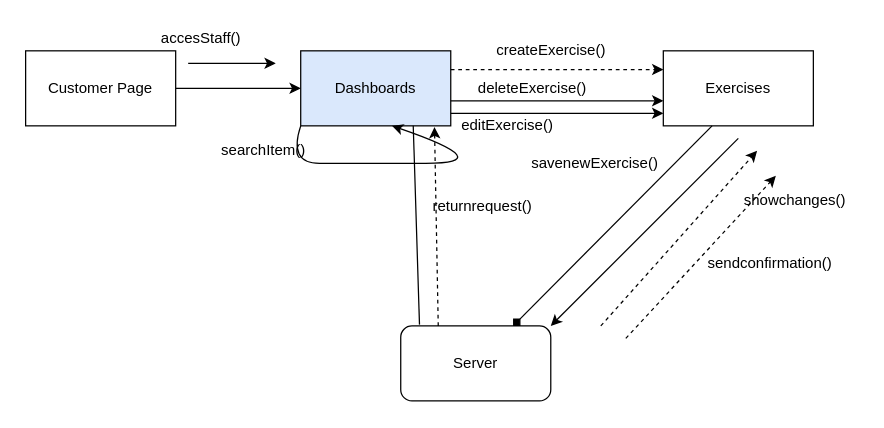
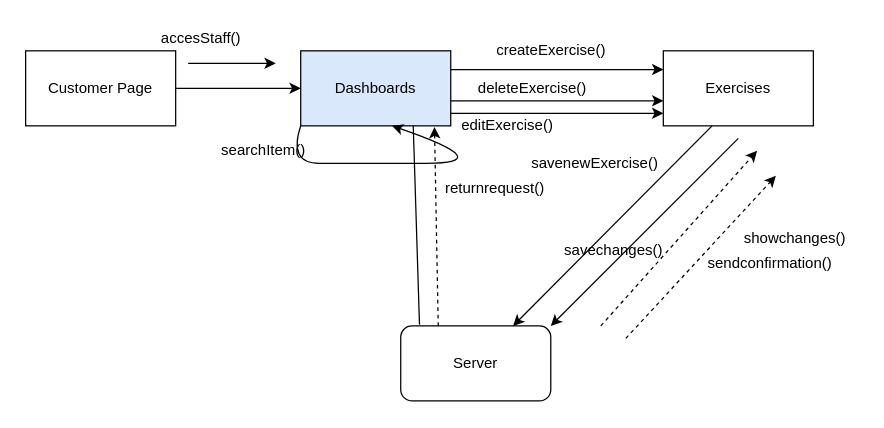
(553, 69) -> (553, 69)
(794, 201) -> (794, 238)
(482, 207) -> (494, 188)
none -> (613, 251)
(520, 319) -> (519, 319)
